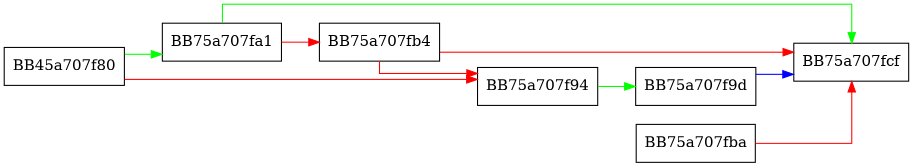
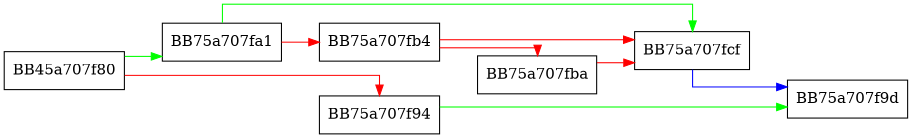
(417, 73) -> (489, 48)
(769, 74) -> (726, 87)
